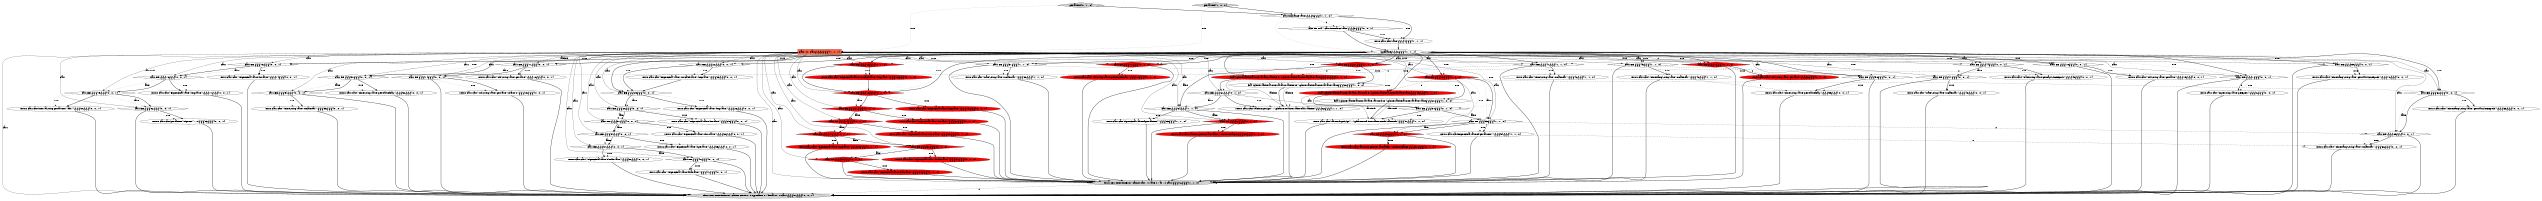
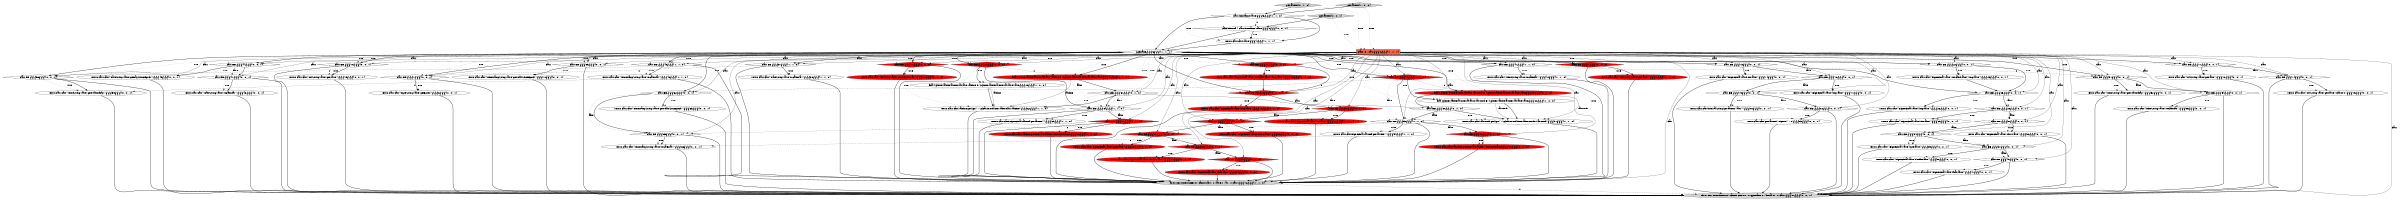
none -> (1331, 16)
(1309, 44) -> (1186, 23)
(564, 58) -> (2174, 58)
(1658, 58) -> (596, 58)
(150, 71) -> (1874, 71)
